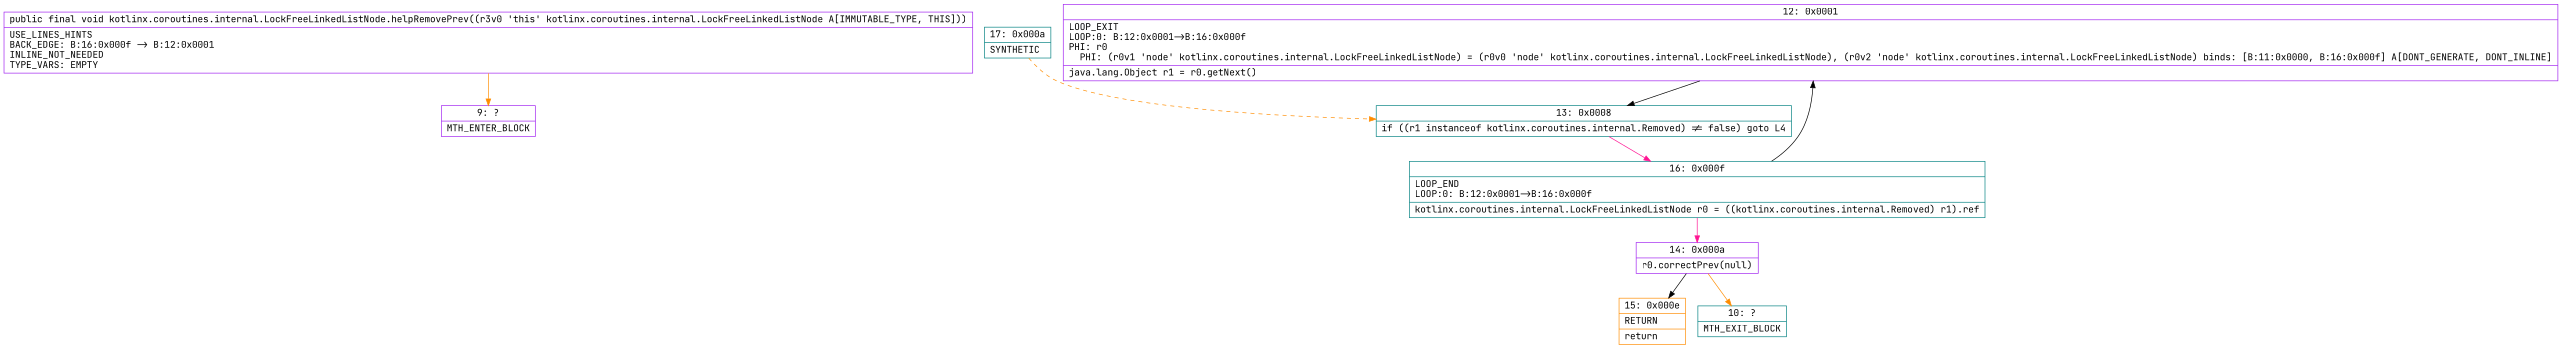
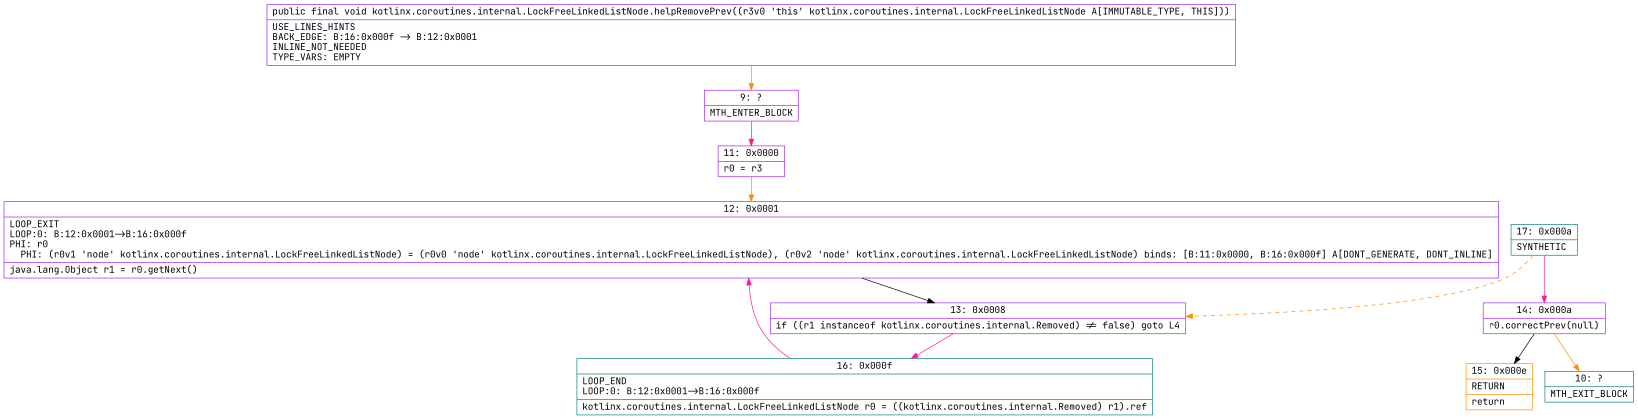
(1584, 121) -> (978, 318)
(1802, 130) -> (760, 327)
none -> (751, 161)
(1697, 227) -> (1544, 276)
